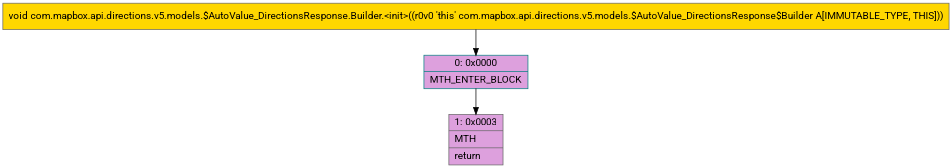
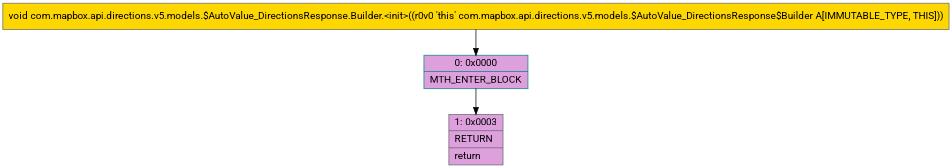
(466, 139) -> (474, 139)
